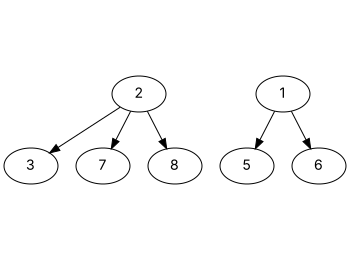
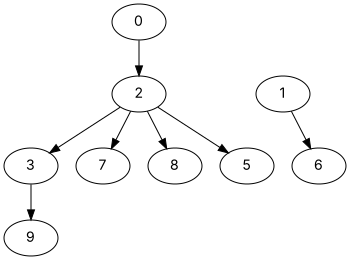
none -> (139, 22)
(267, 126) -> (189, 127)
none -> (31, 238)
